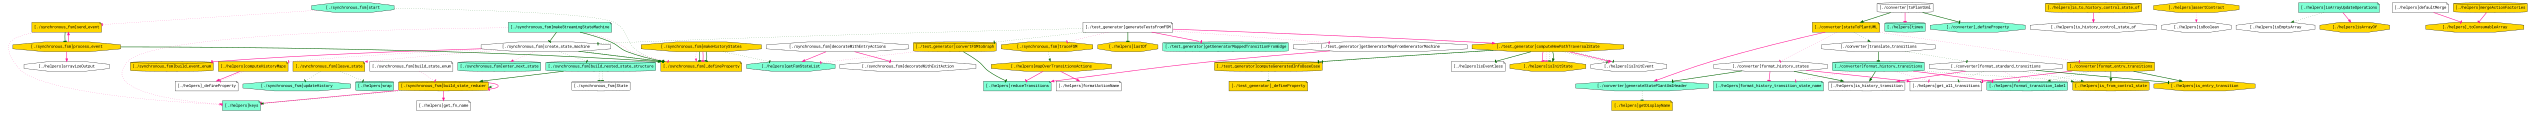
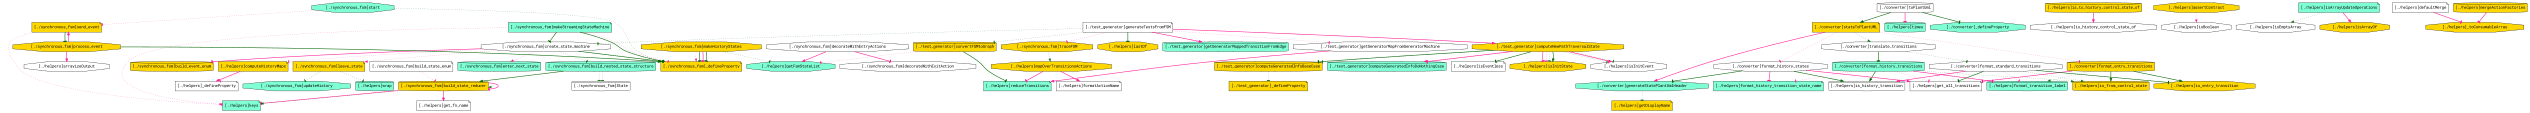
(1175, 37) -> (1175, 37)
none -> (1387, 66)
(1971, 76) -> (1971, 76)
